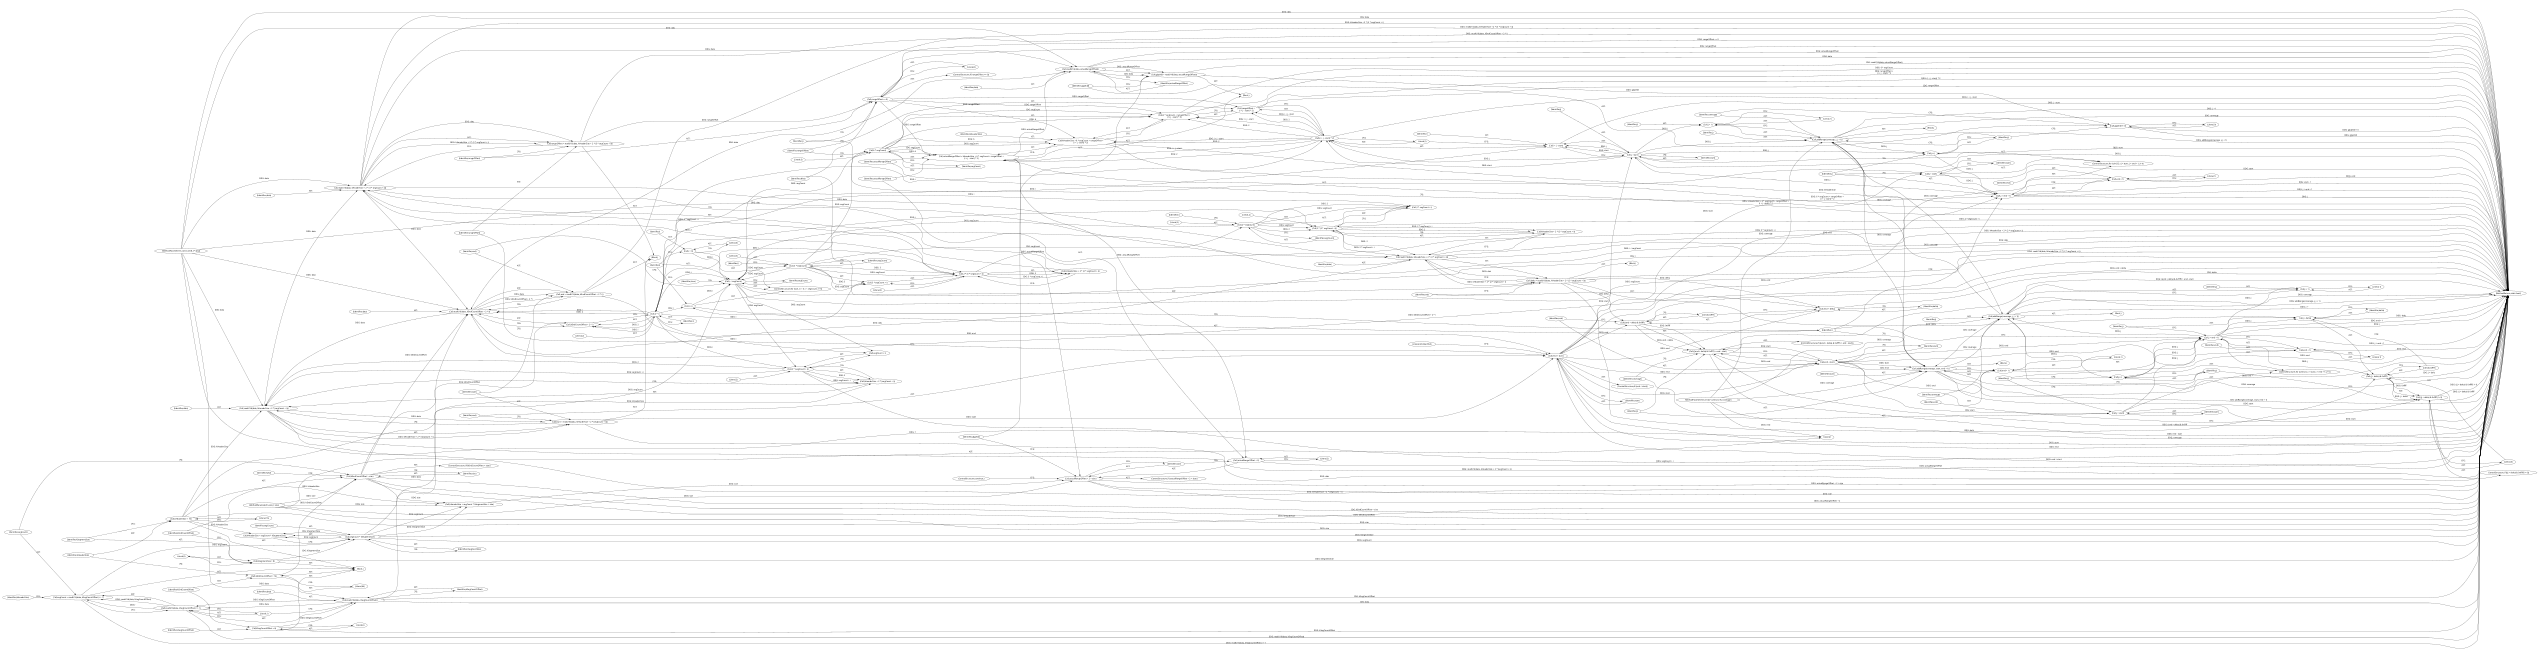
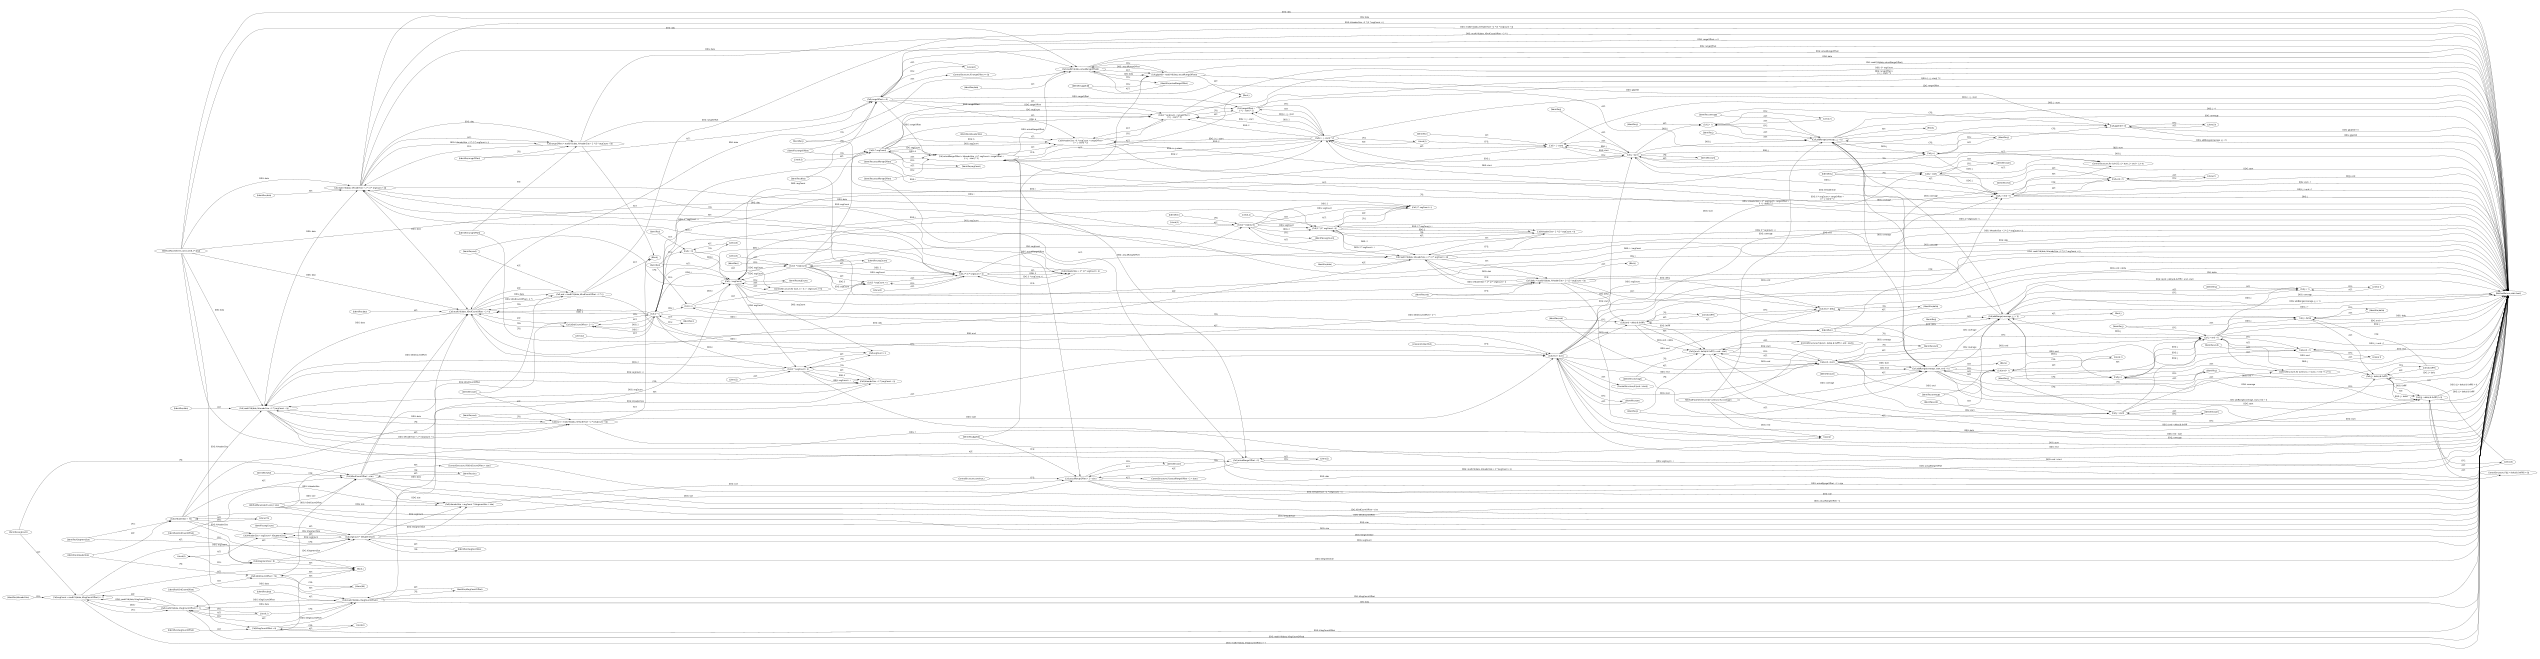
none -> (1131, 64)
(689, 282) -> none
(218, 559) -> (224, 554)
